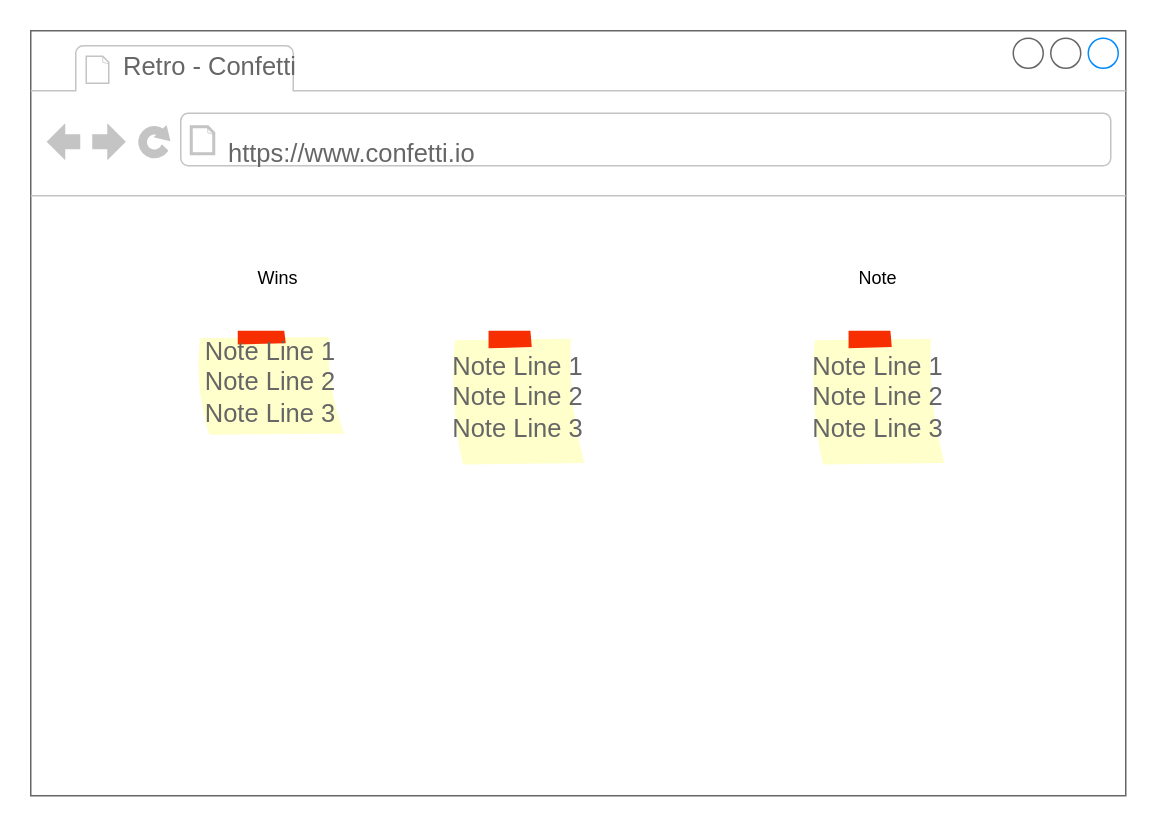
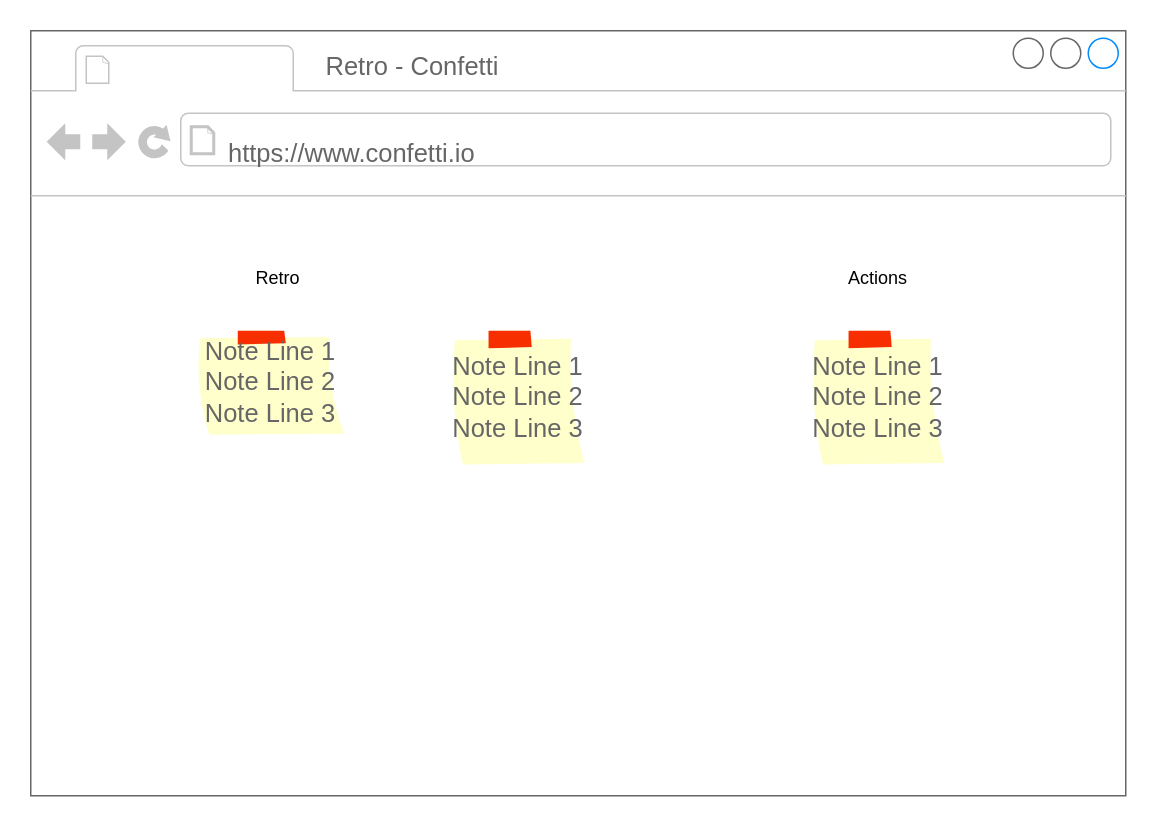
(226, 68) -> (428, 68)
(278, 278) -> (278, 278)
(878, 278) -> (878, 278)
